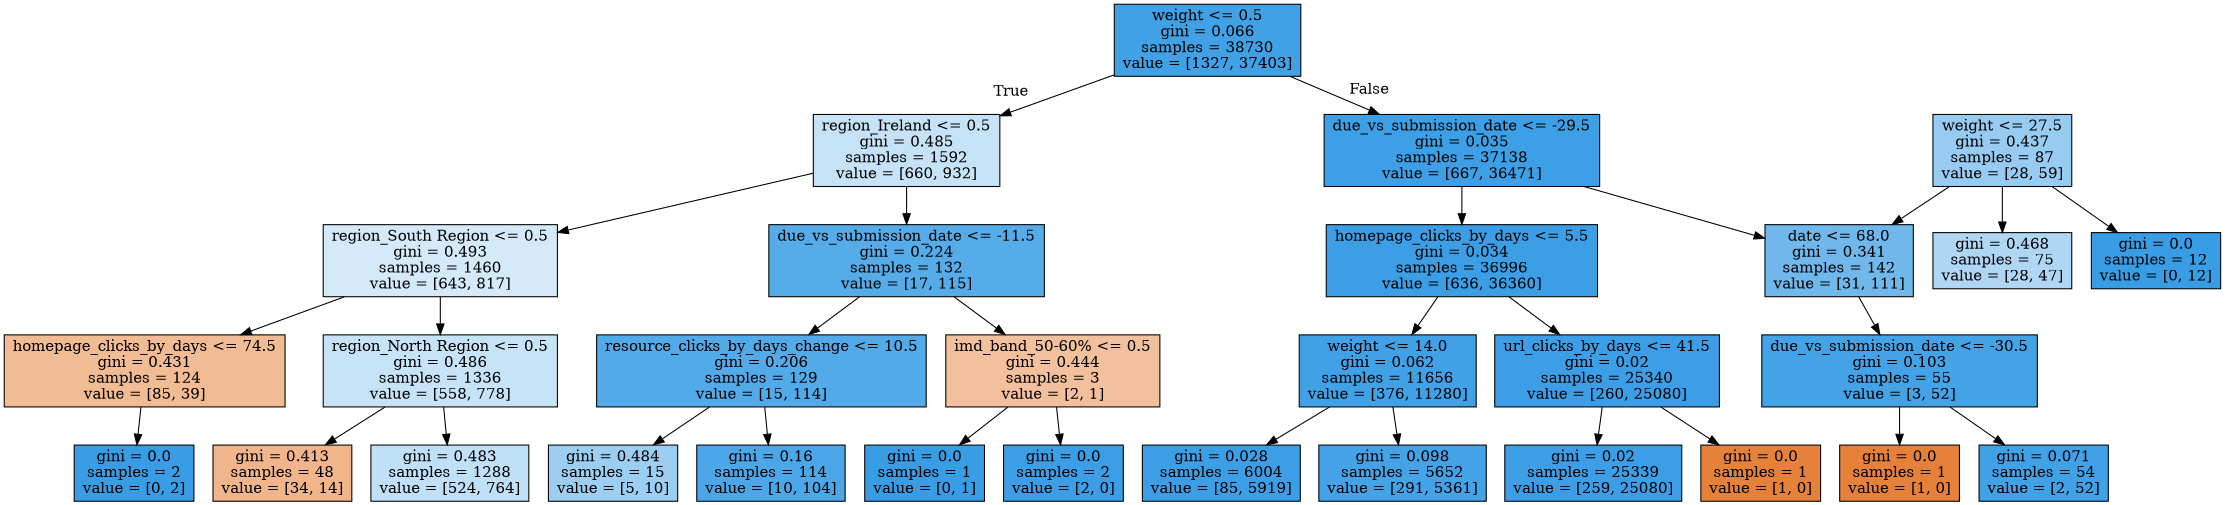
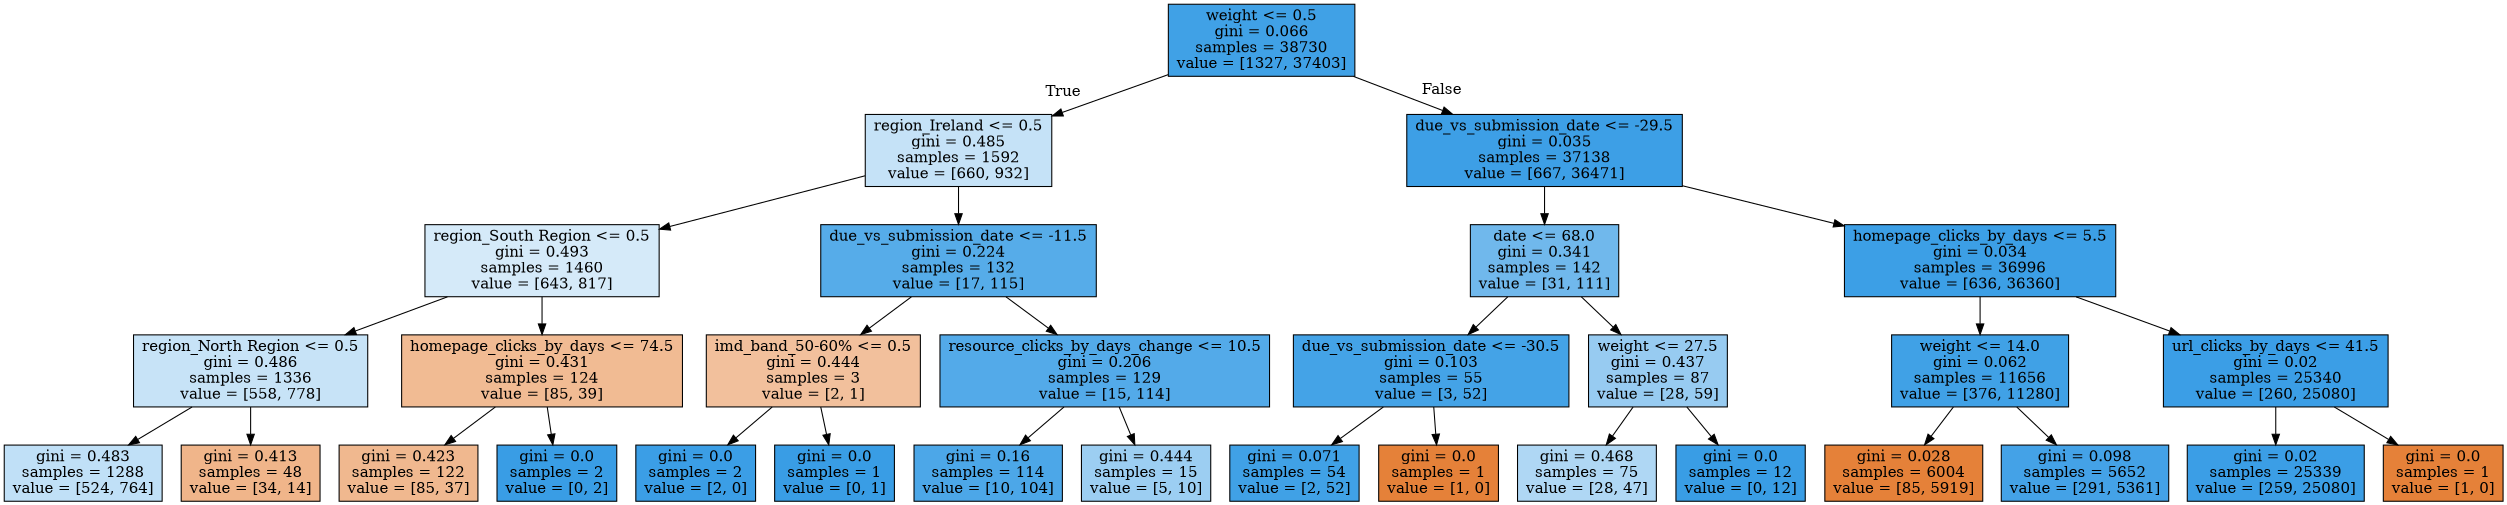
(1925, 203) -> (1597, 312)
none -> (409, 473)
(613, 473) -> (1146, 473)
(1221, 473) -> (1904, 473)
